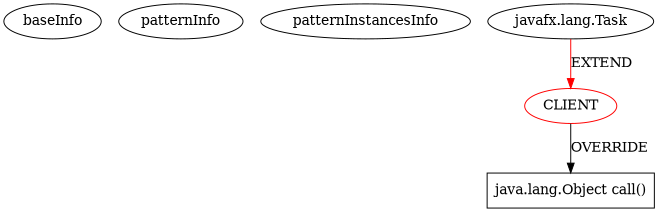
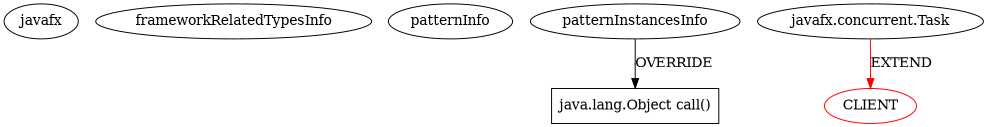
(53, 21) -> (41, 21)
none -> (234, 21)
(571, 21) -> (870, 21)
(571, 143) -> (635, 59)
